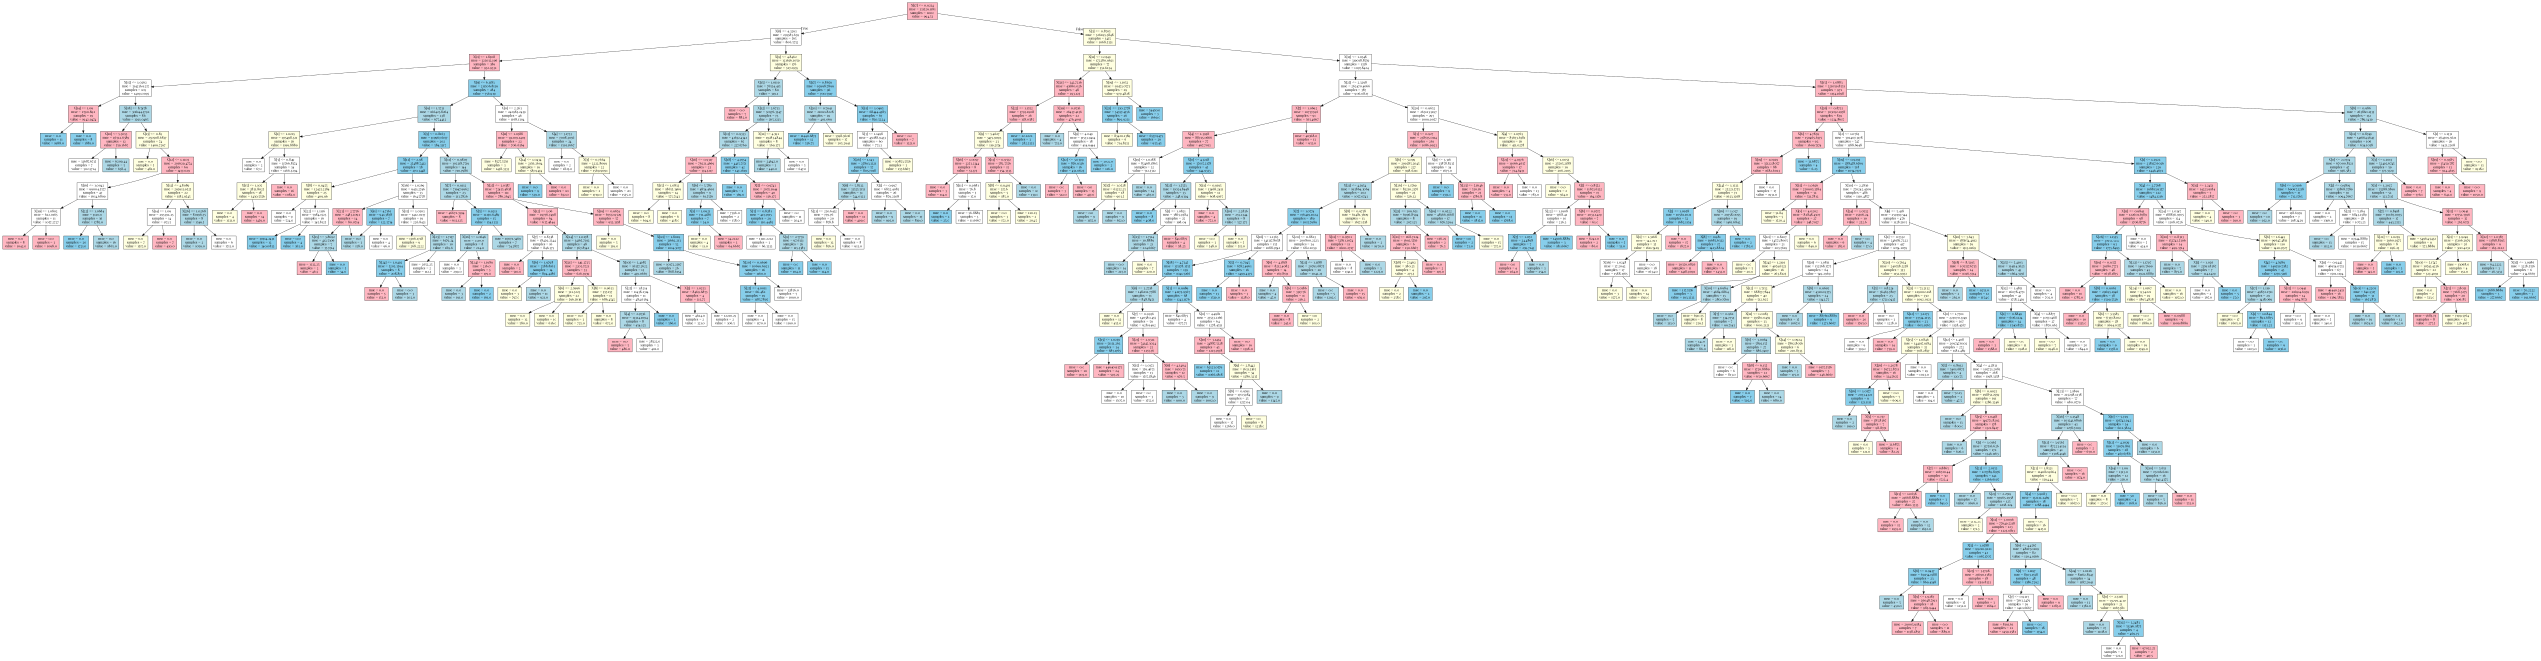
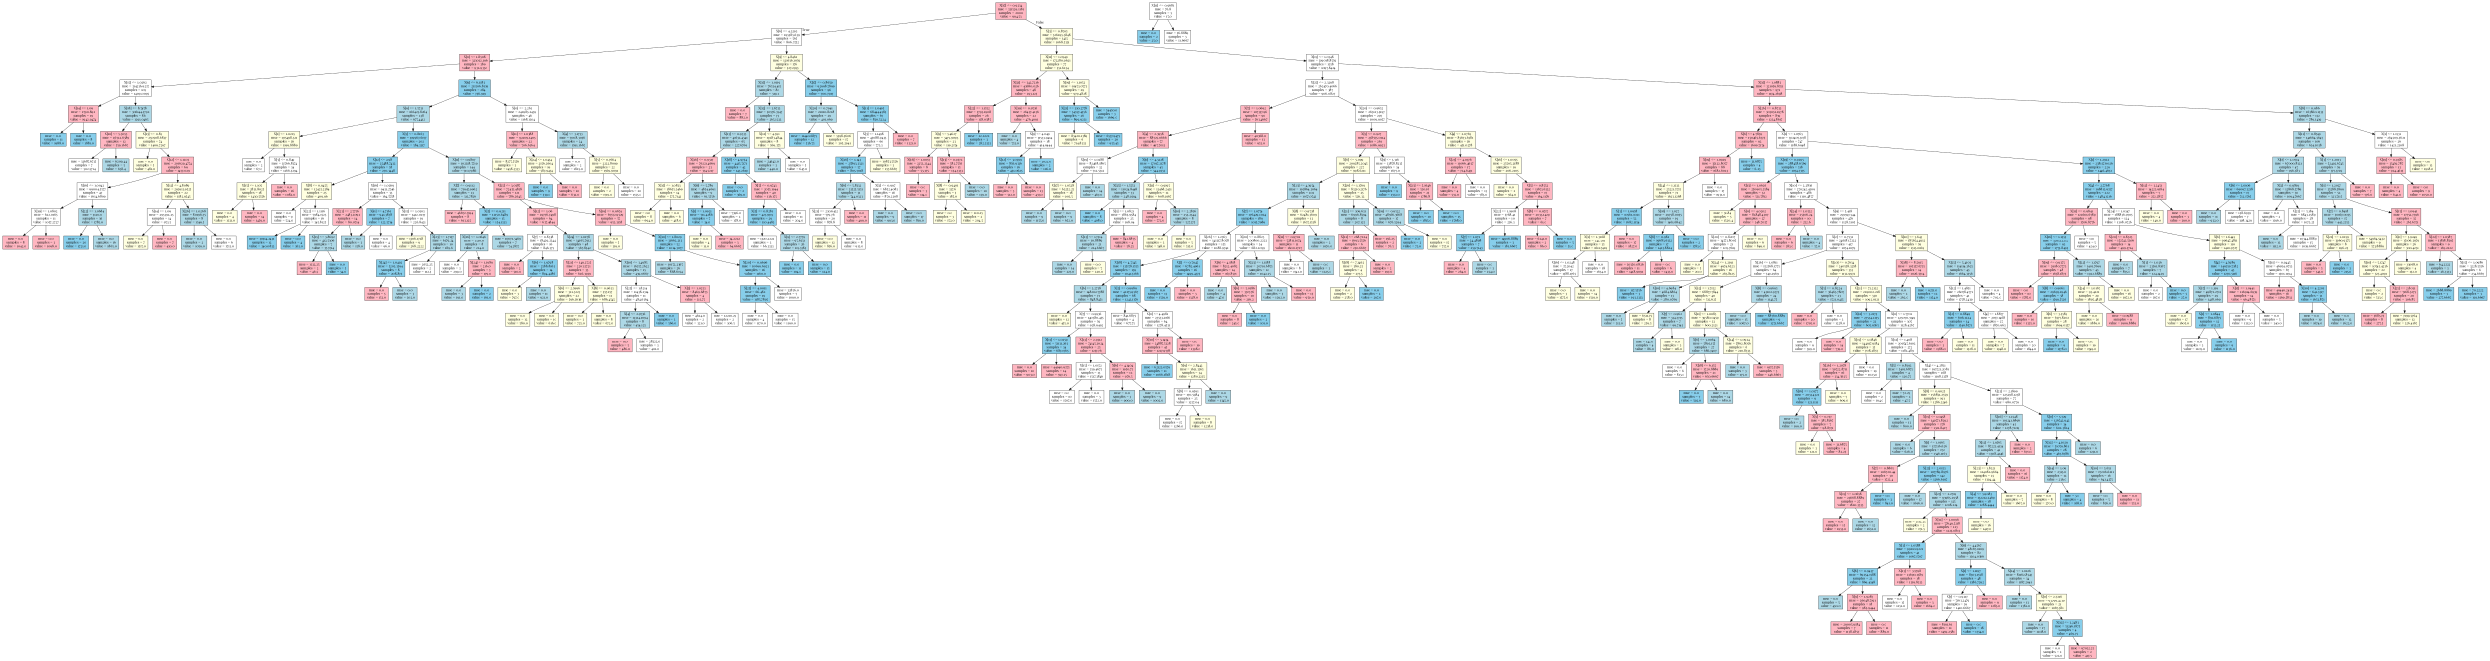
(967, 177) -> none
(1310, 320) -> (1258, 320)
